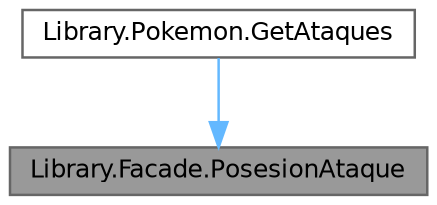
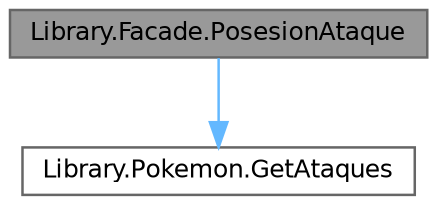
(219, 90) -> (219, 90)
